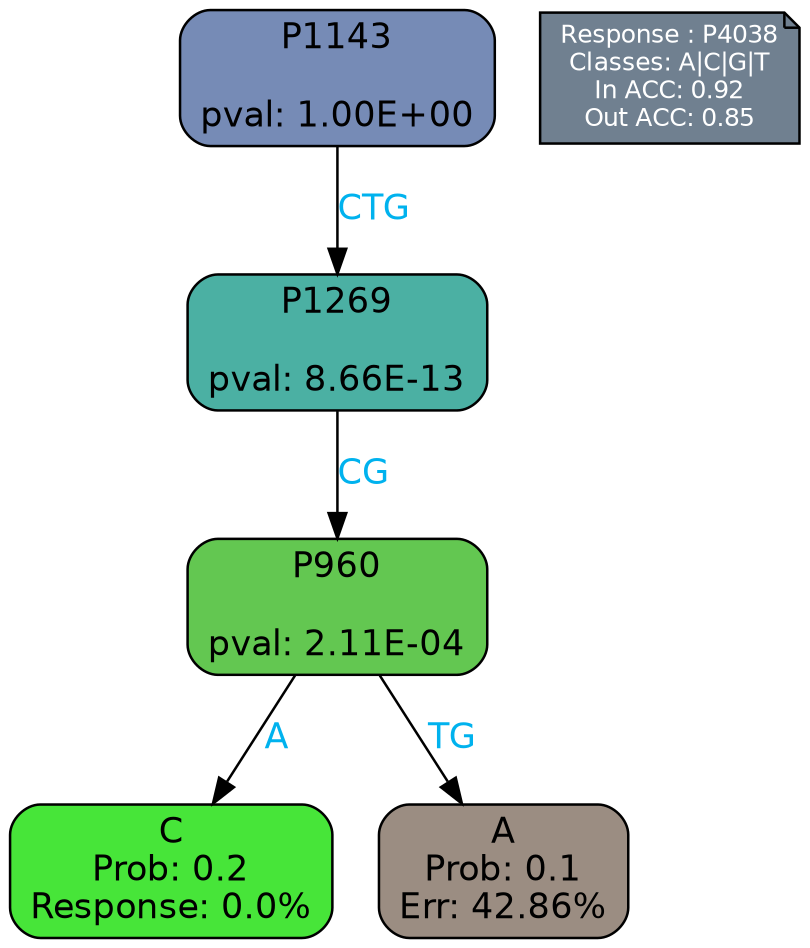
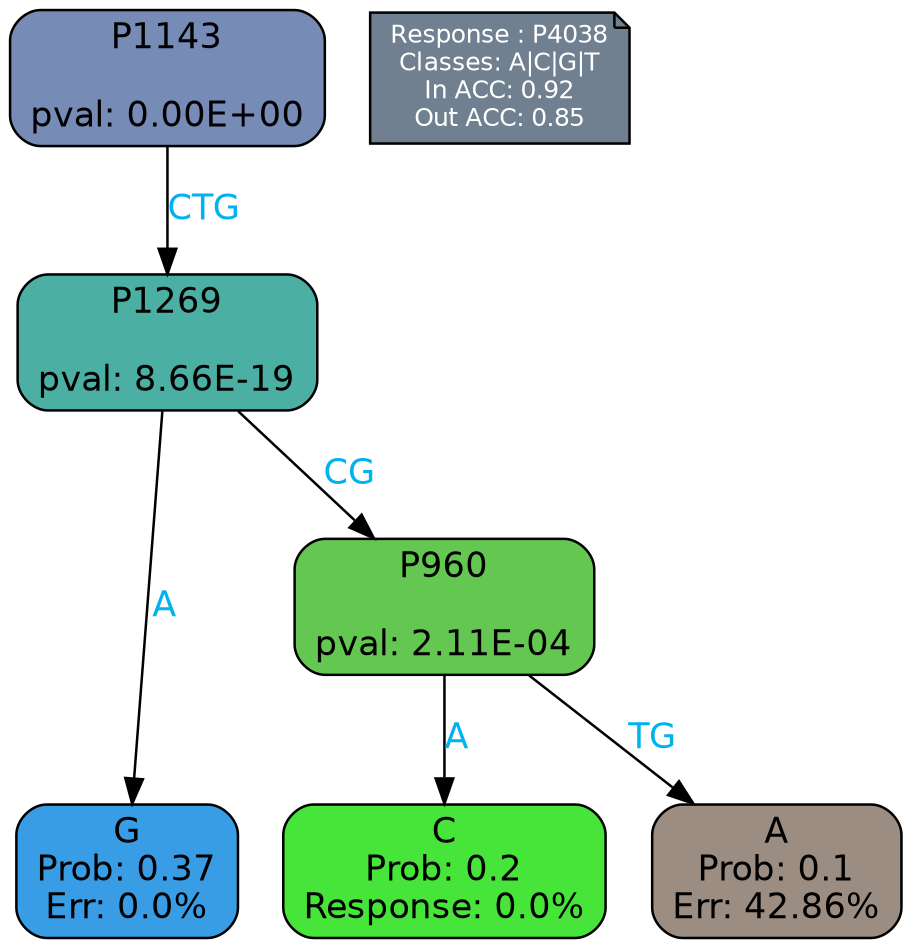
(337, 78) -> (167, 78)
(337, 342) -> (167, 342)
none -> (127, 871)
